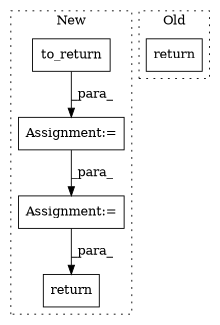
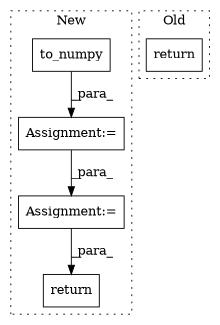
(71, 55) -> (71, 55)
